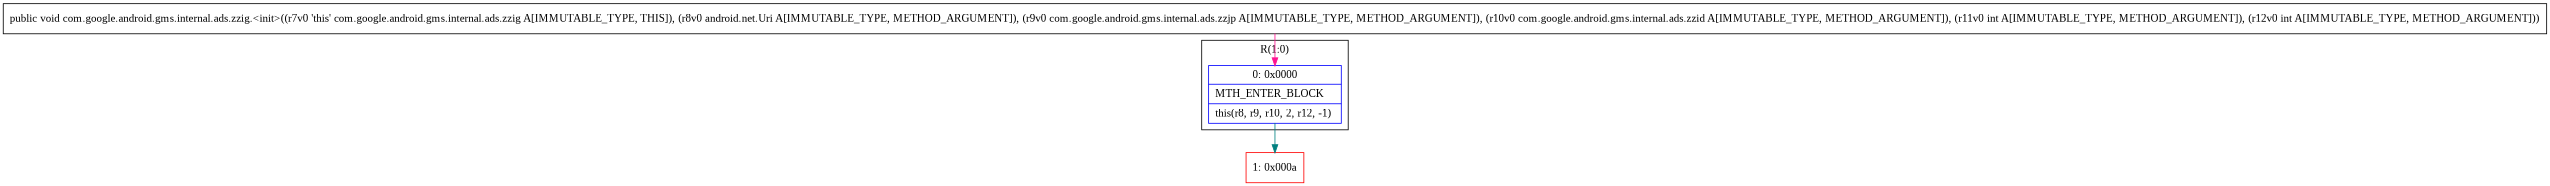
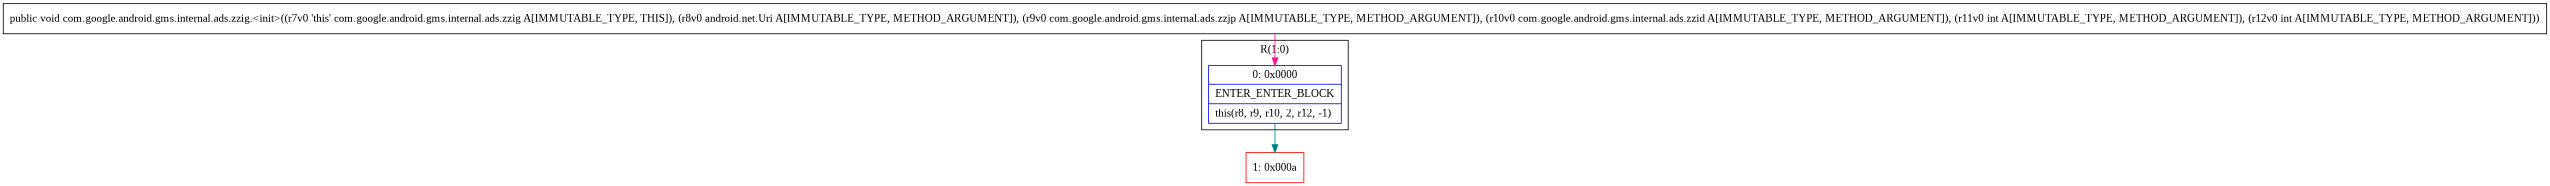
(1270, 94) -> (1275, 94)
